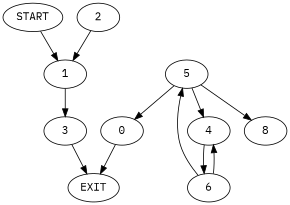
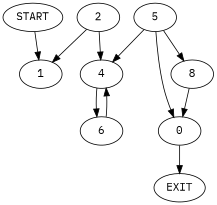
none -> (100, 42)
none -> (187, 99)
(65, 131) -> none
(179, 138) -> none
